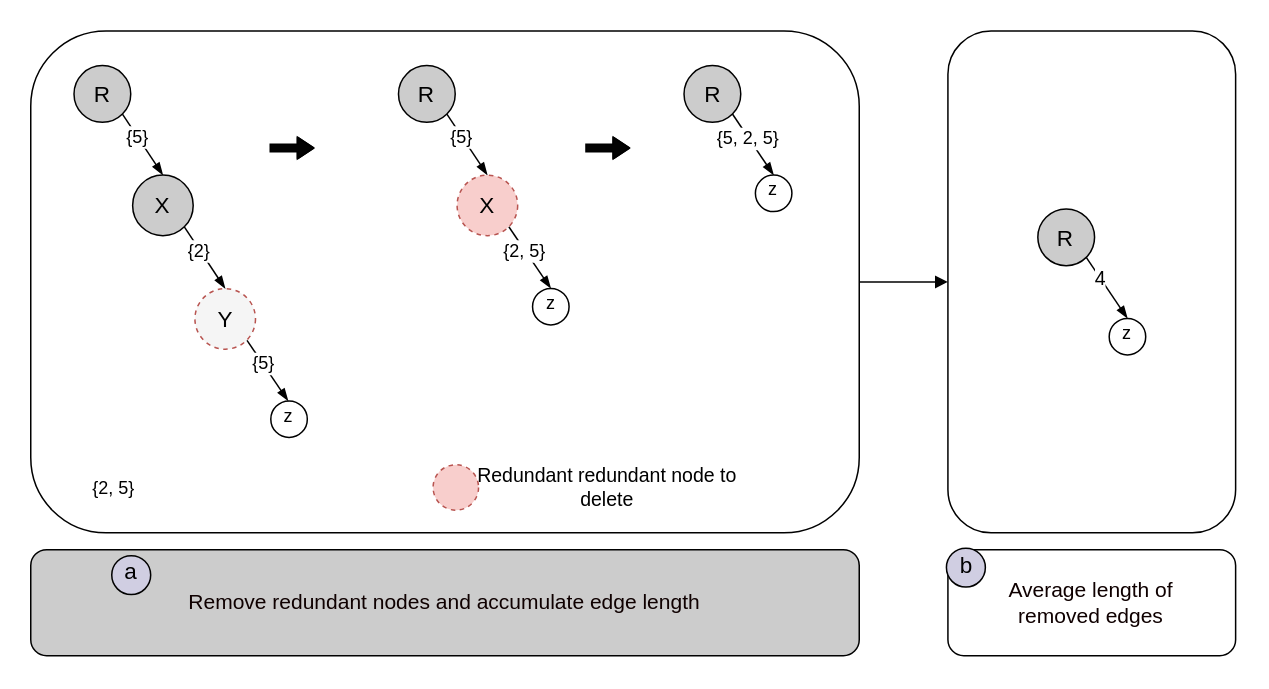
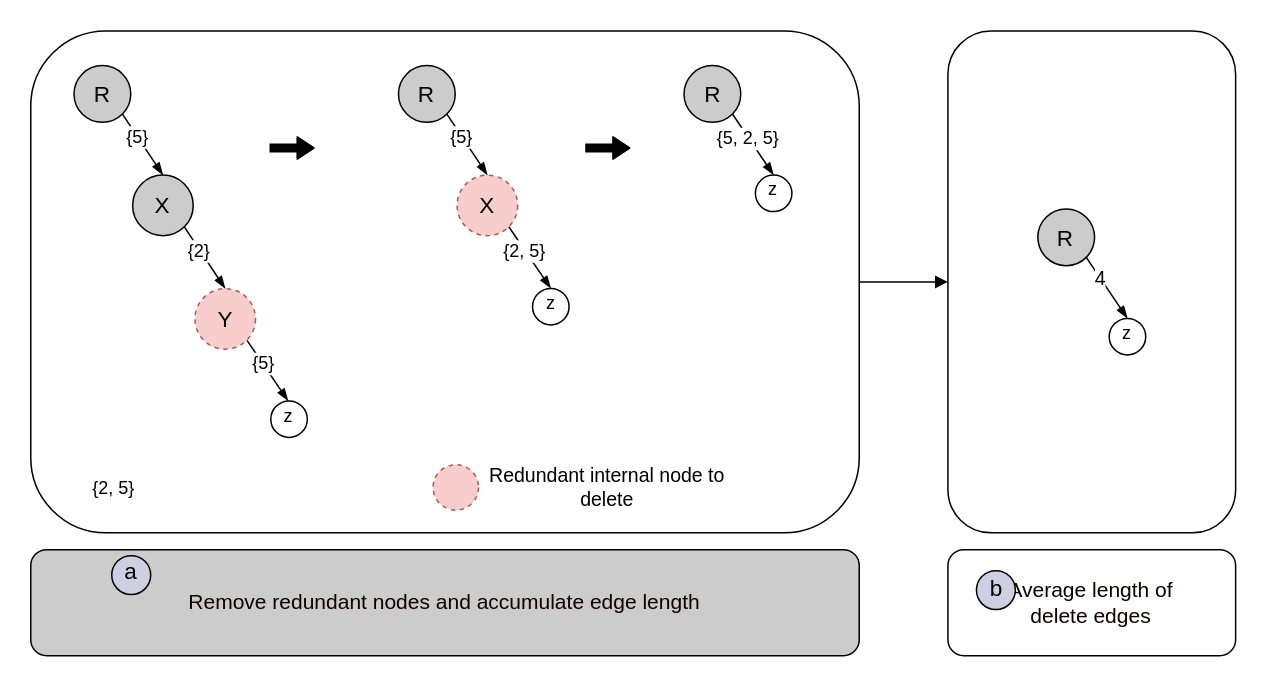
(225, 319) -> (225, 319)
(608, 487) -> (608, 487)
(966, 567) -> (996, 590)
(1091, 602) -> (1091, 602)
